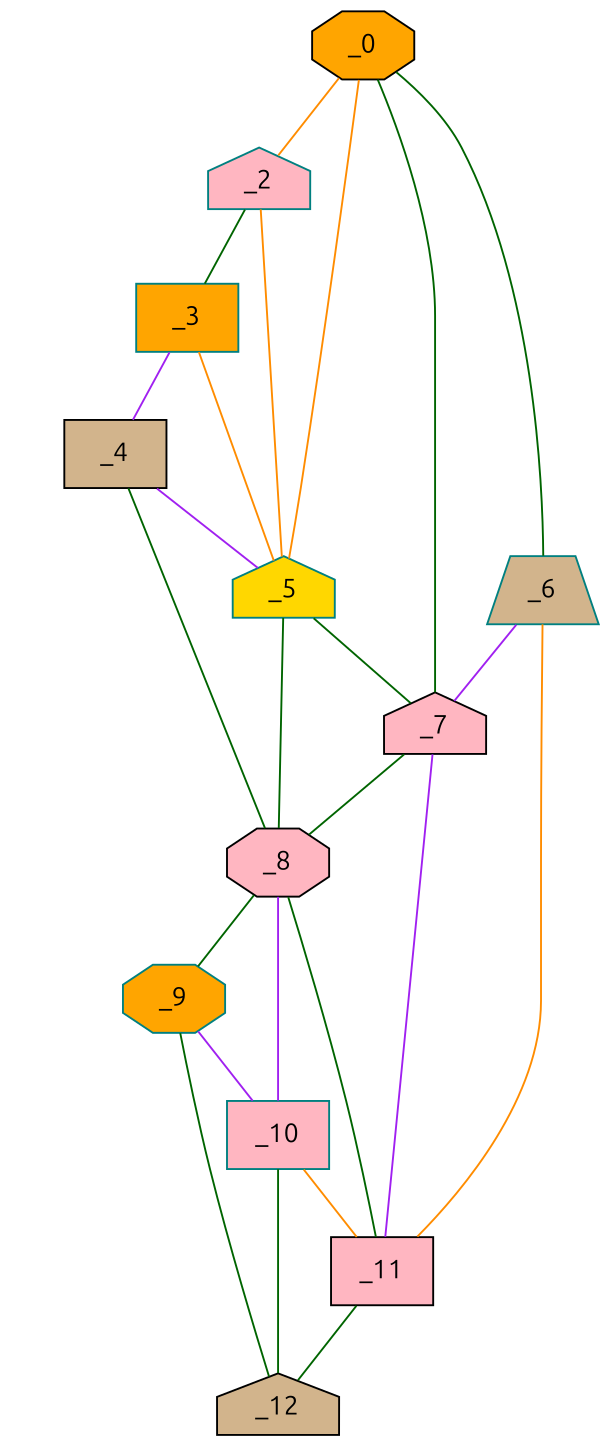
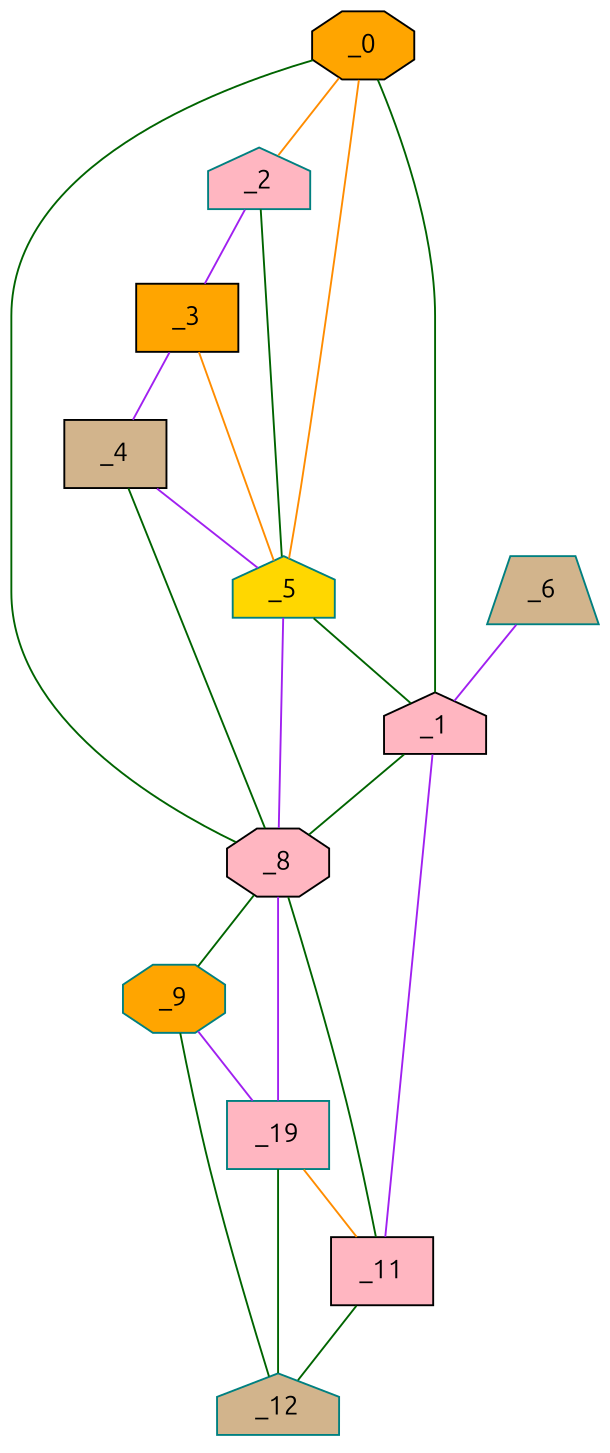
(225, 247) -> (225, 247)
(514, 298) -> (11, 420)
(187, 318) -> (187, 318)
(271, 383) -> (271, 383)
(281, 723) -> (281, 723)
(435, 726) -> (435, 726)
(541, 949) -> none
(278, 1135) -> (278, 1135)
(278, 1407) -> (278, 1407)
